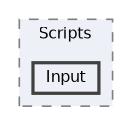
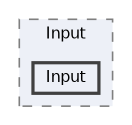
(66, 35) -> (66, 35)
